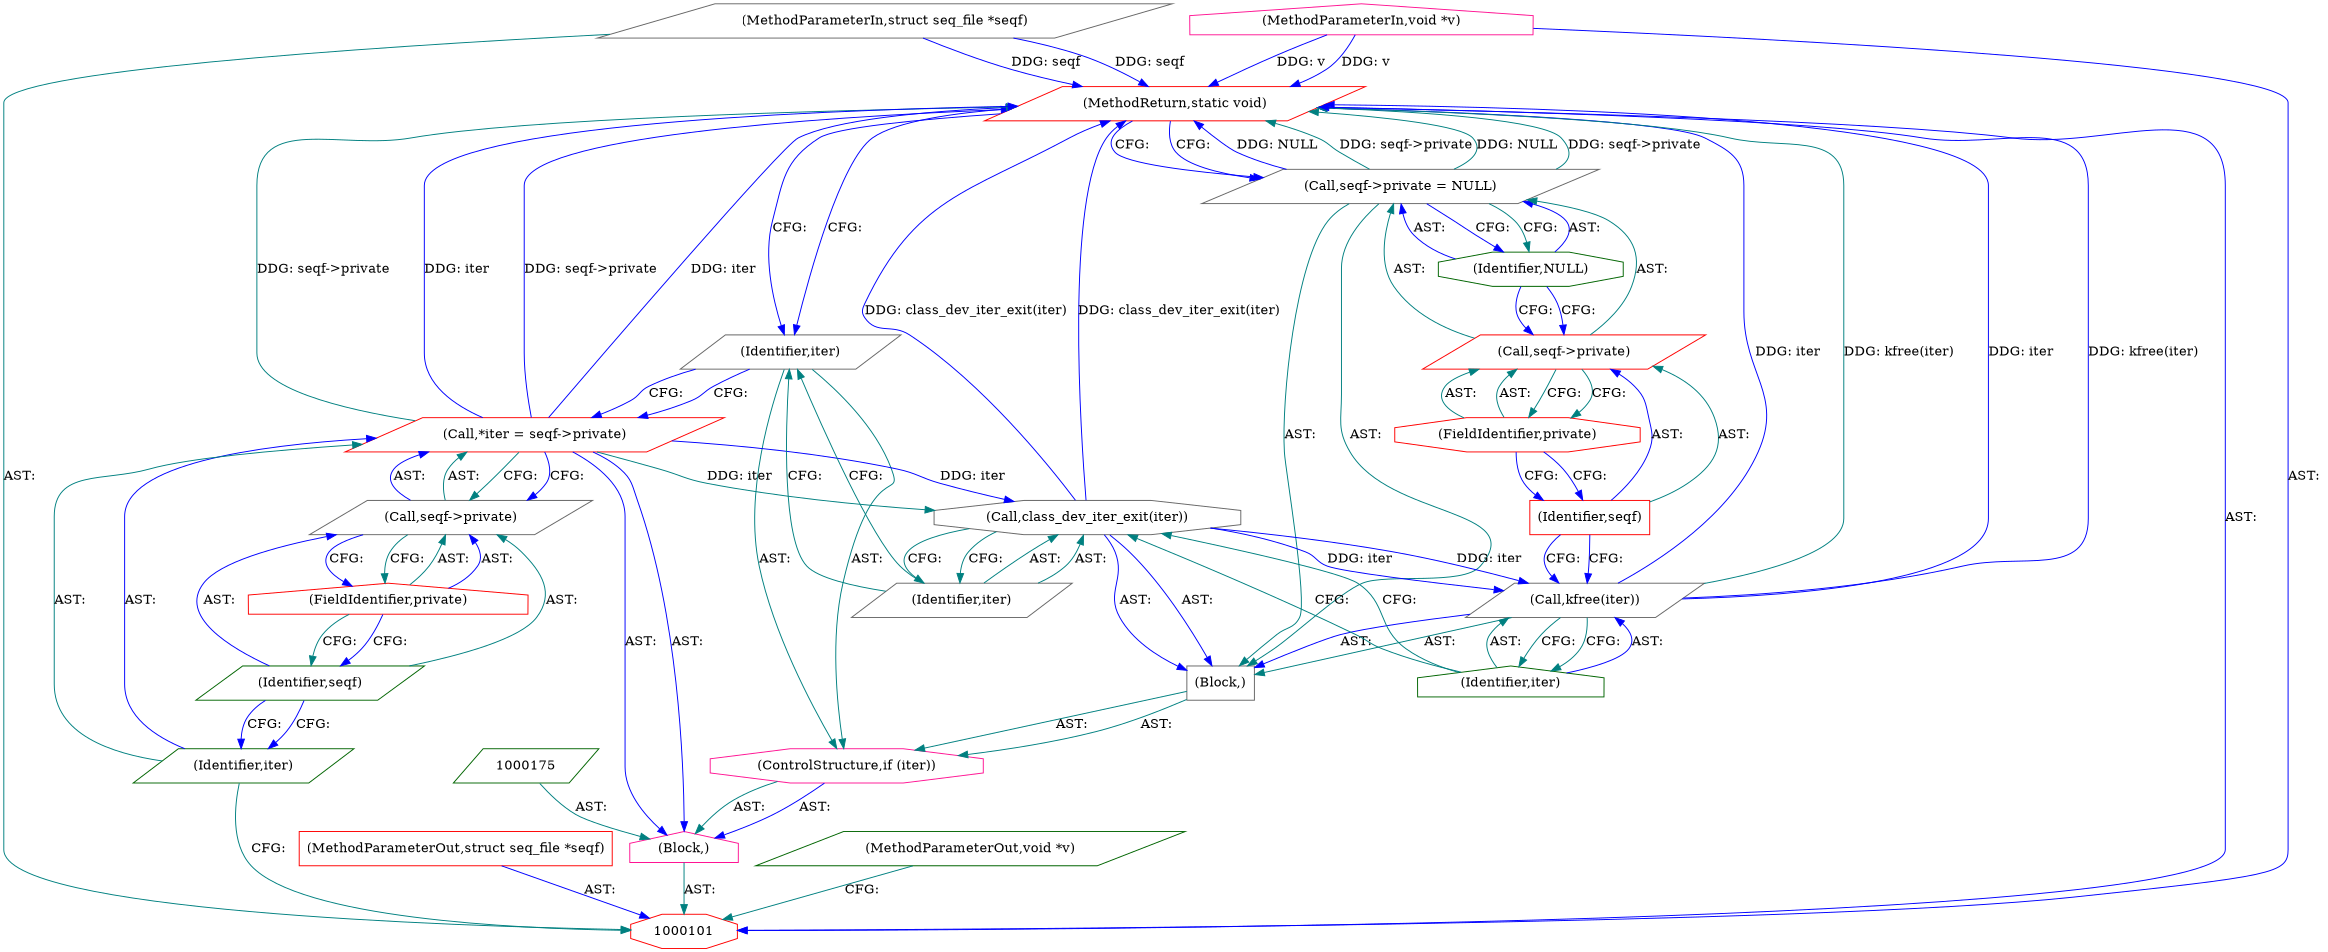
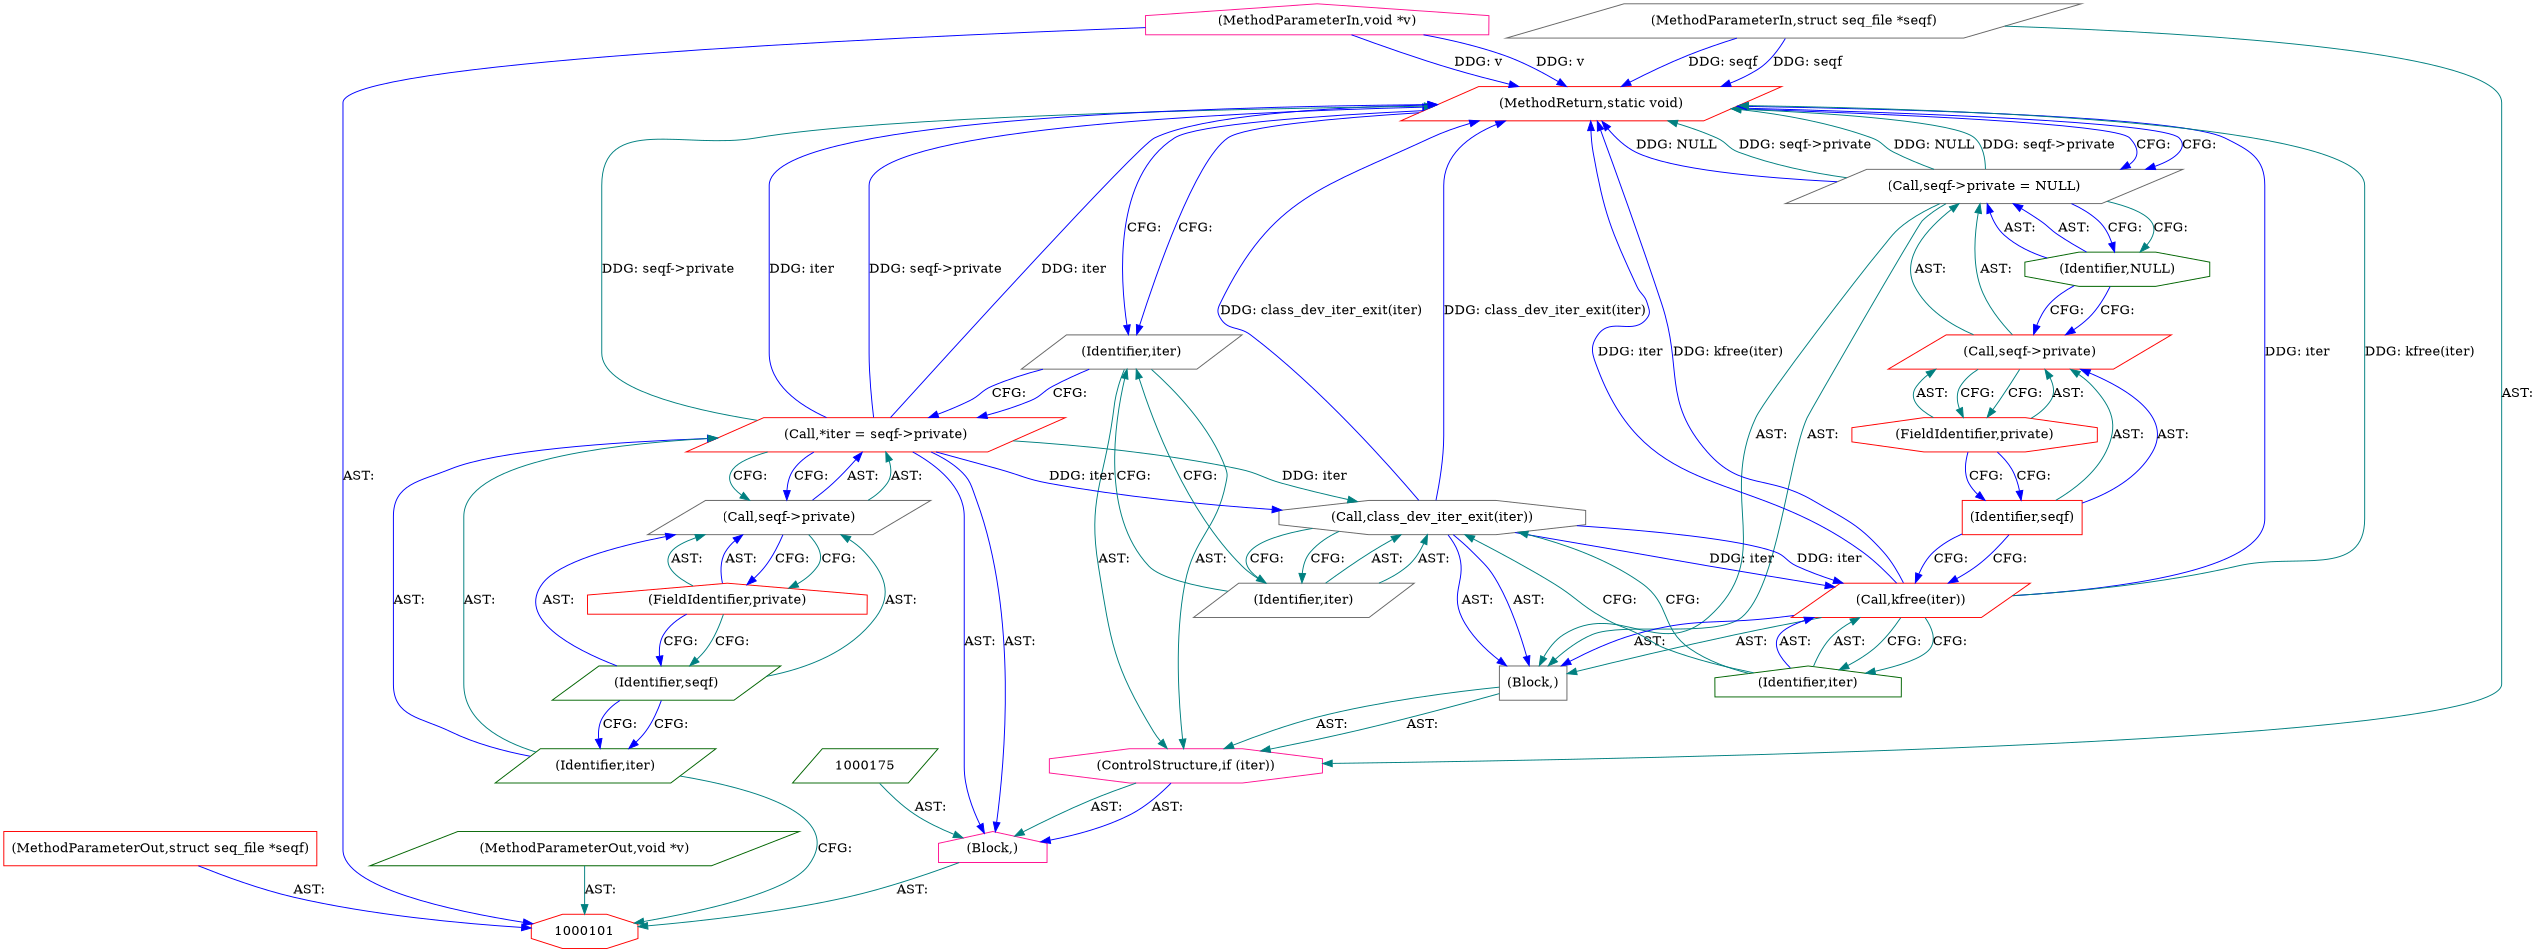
(4, 485) -> (2465, 704)
(1585, 600) -> (1911, 600)
(2225, 790) -> none
(864, 890) -> (603, 890)
